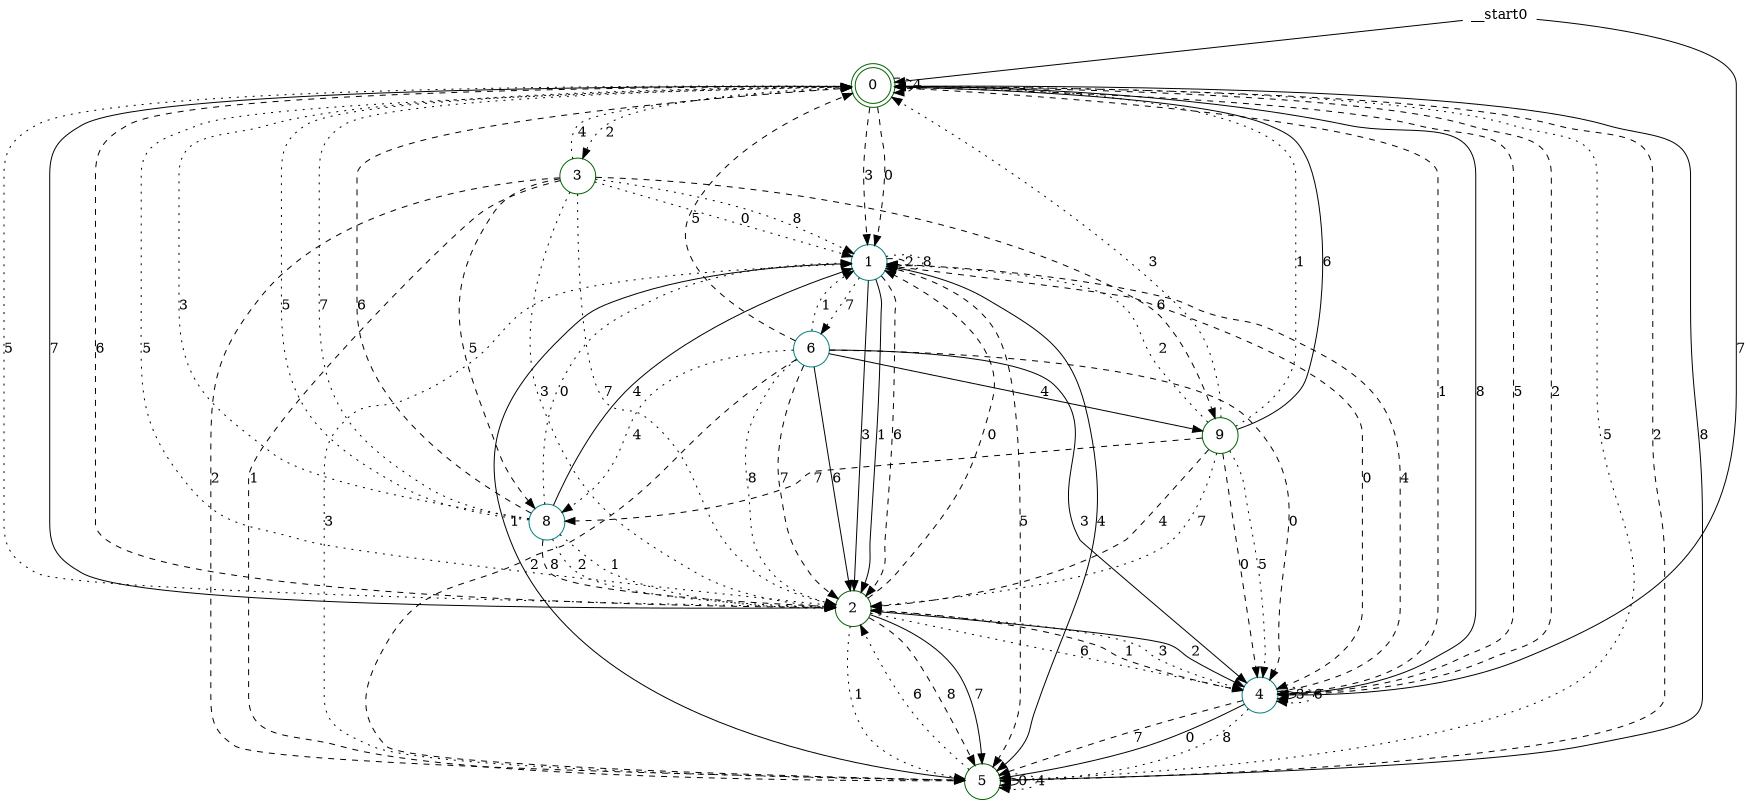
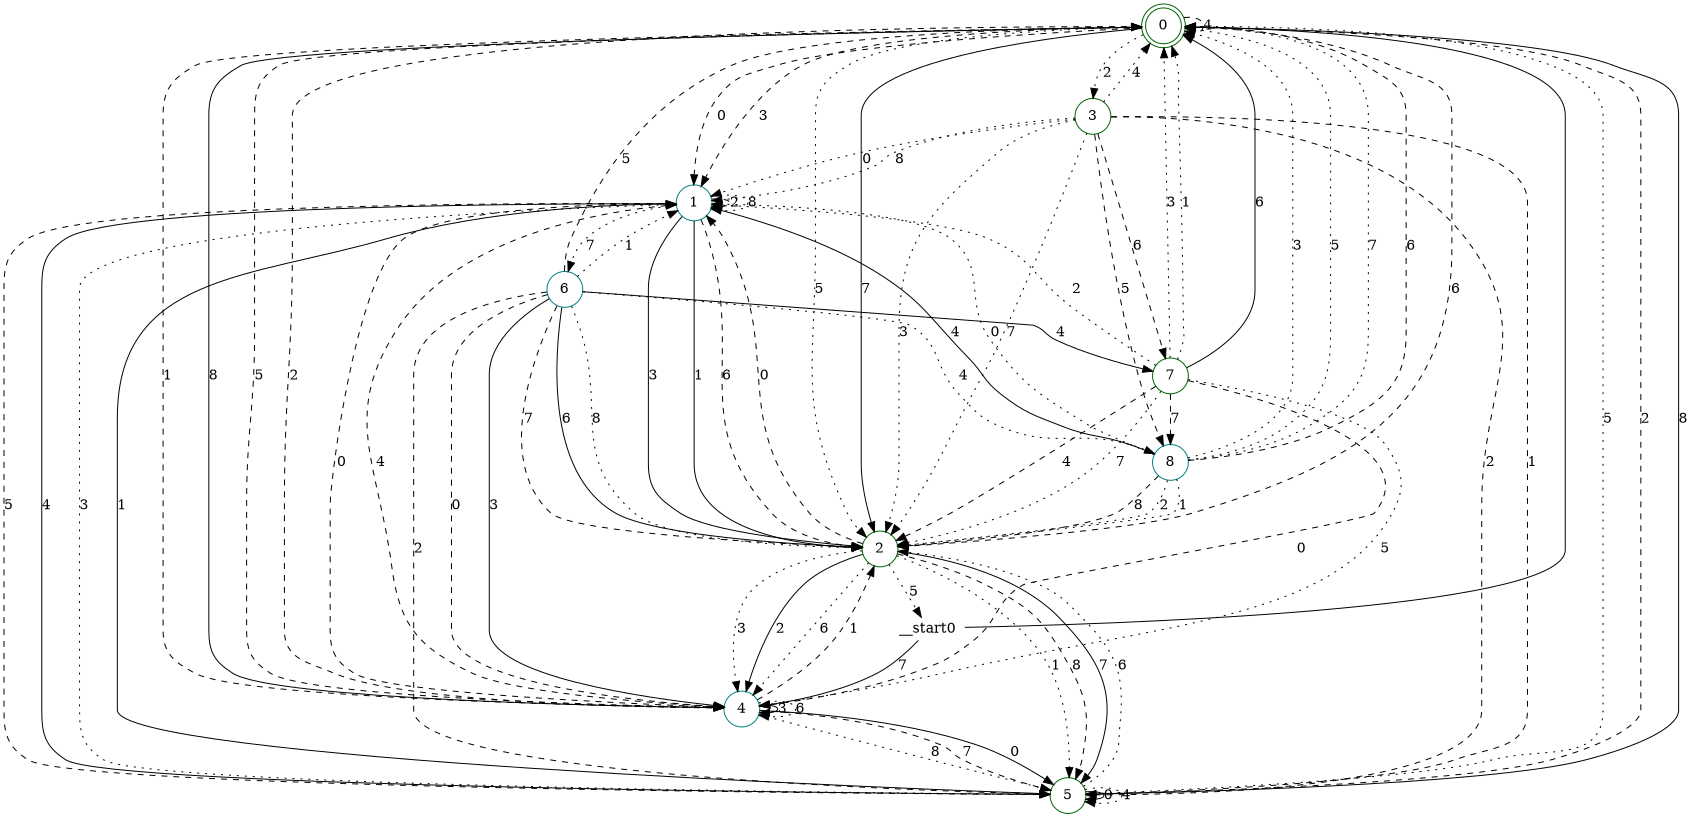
(141, 306) -> (903, 587)
(1220, 436) -> (1170, 376)
